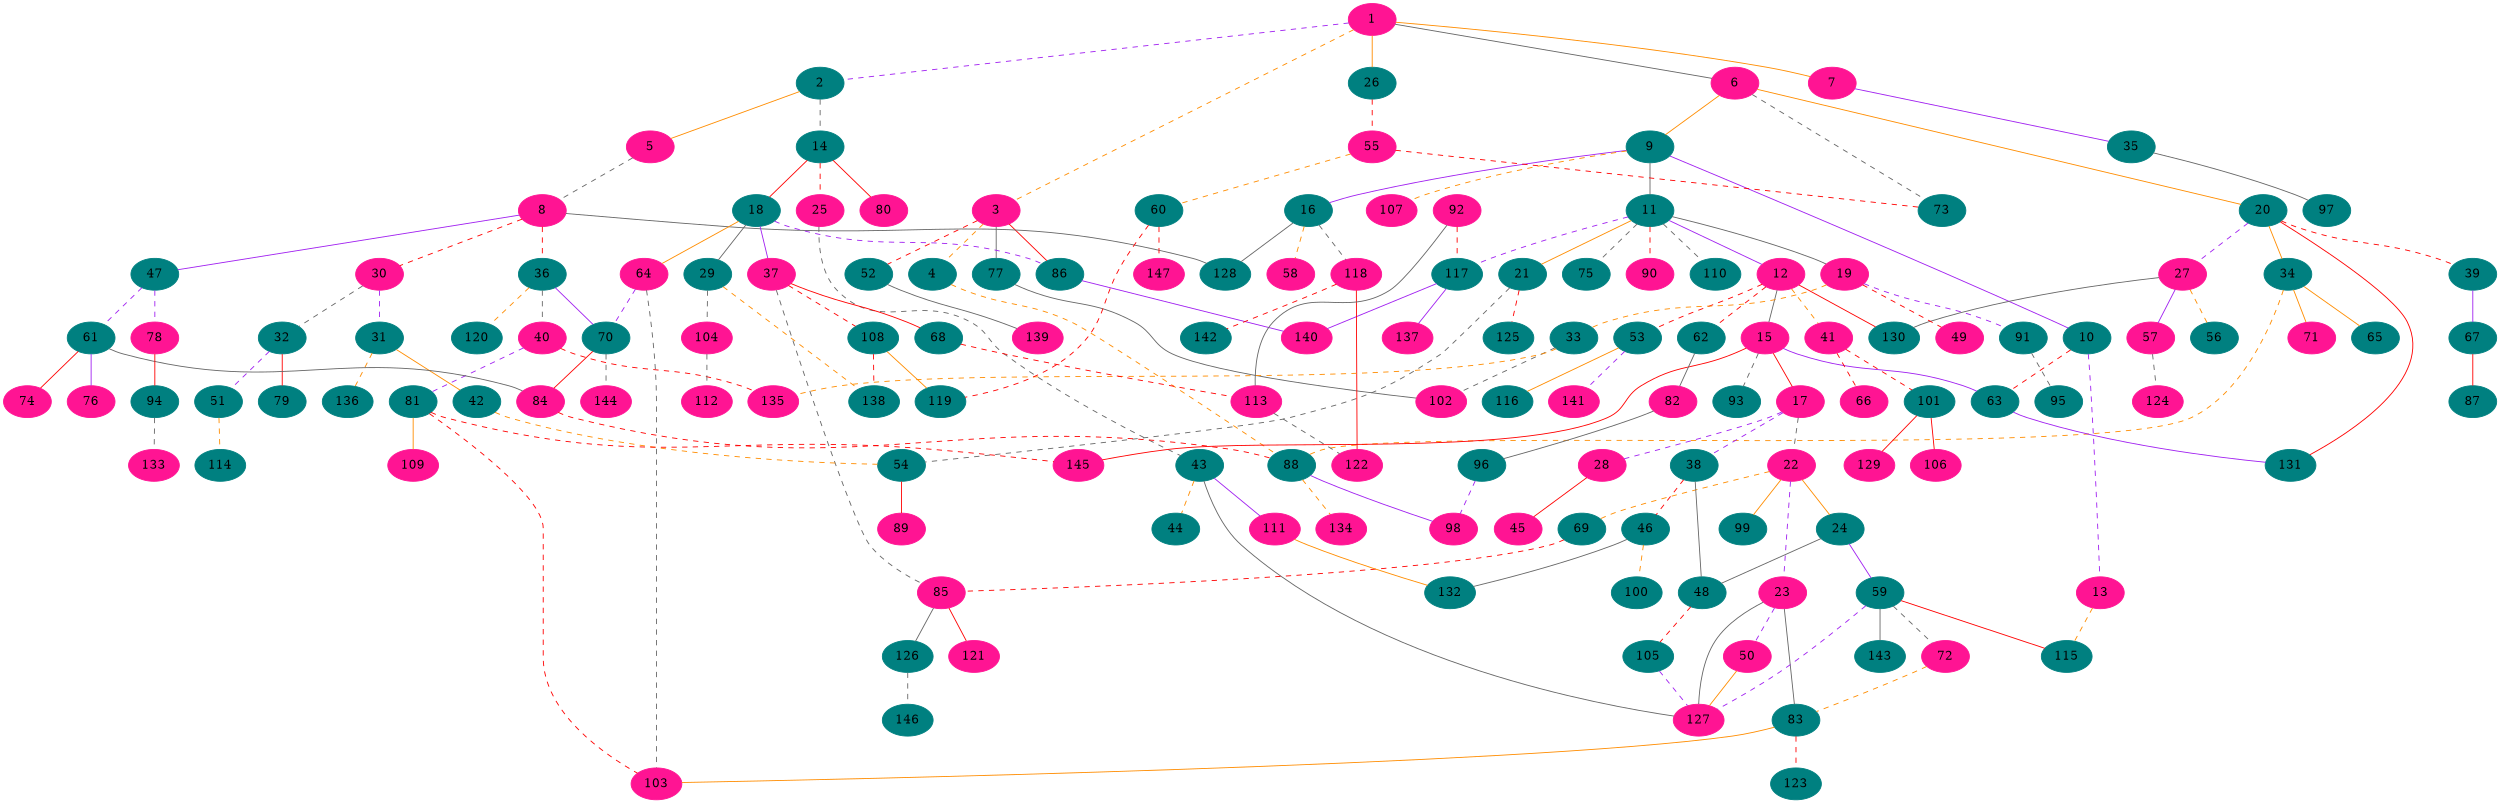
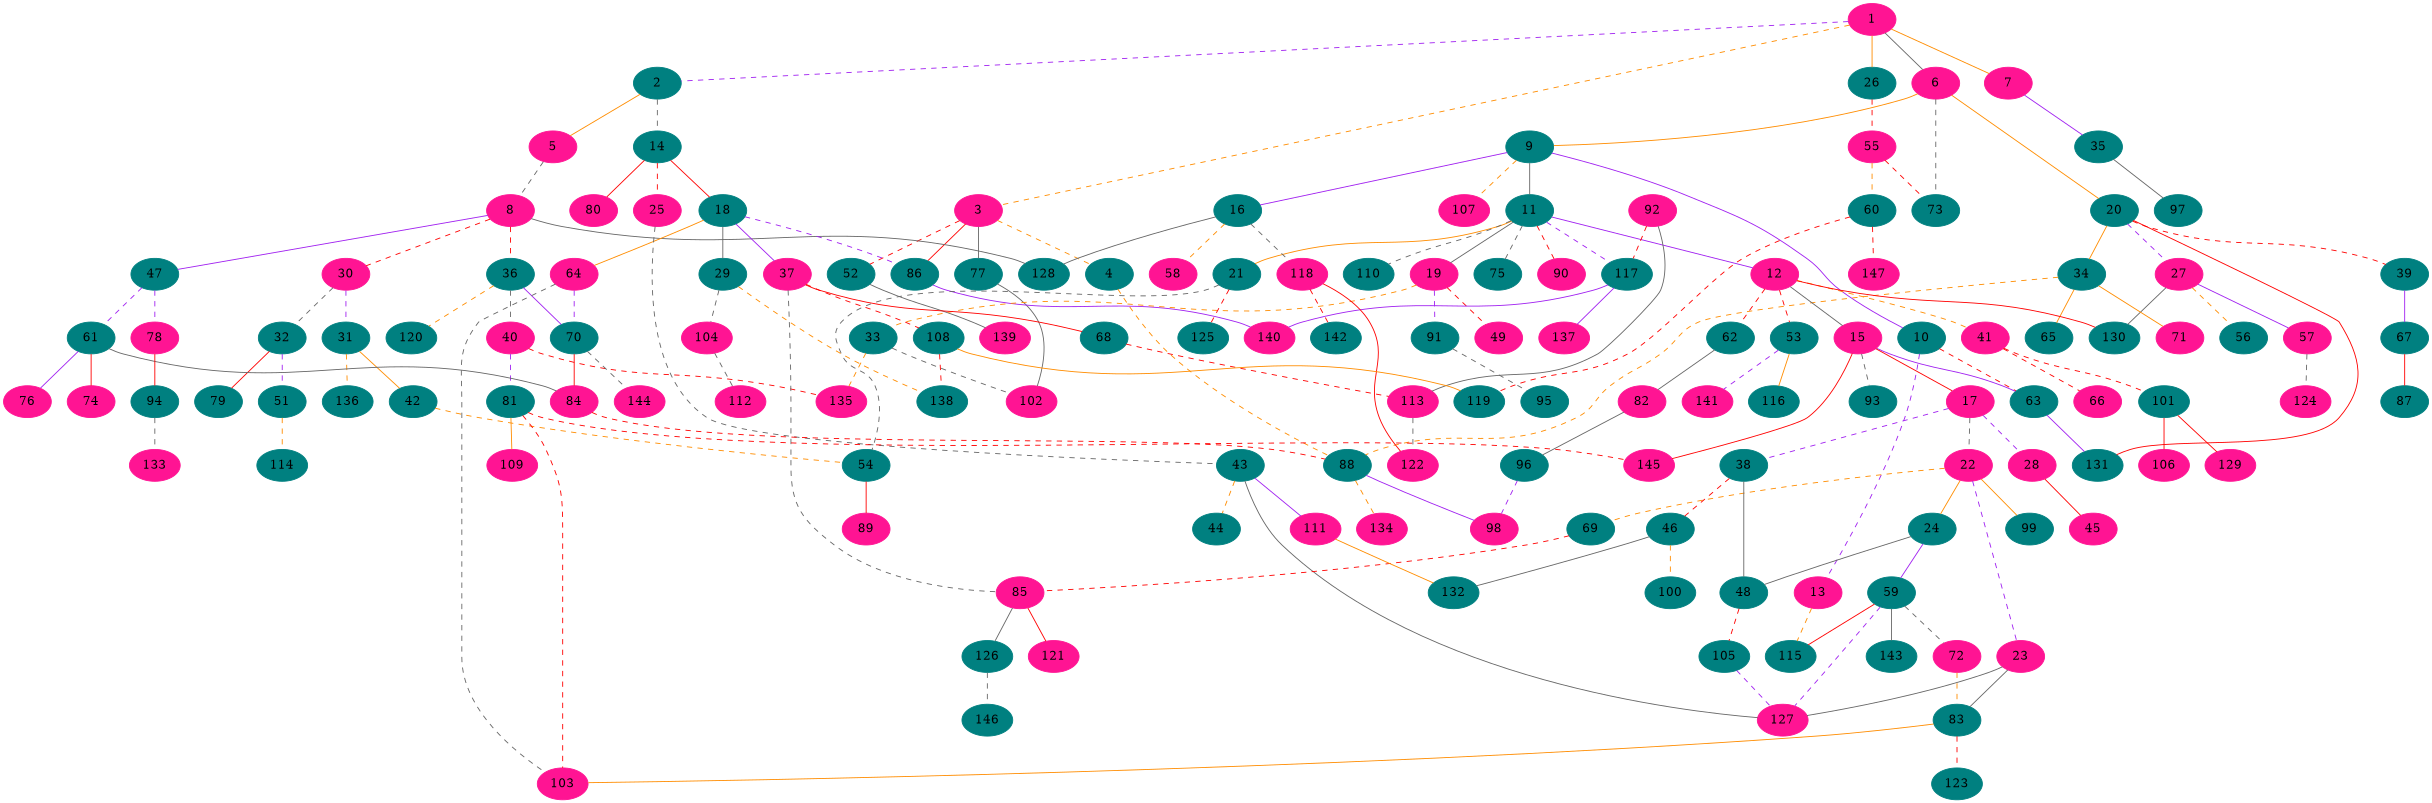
(1747, 656) -> none
